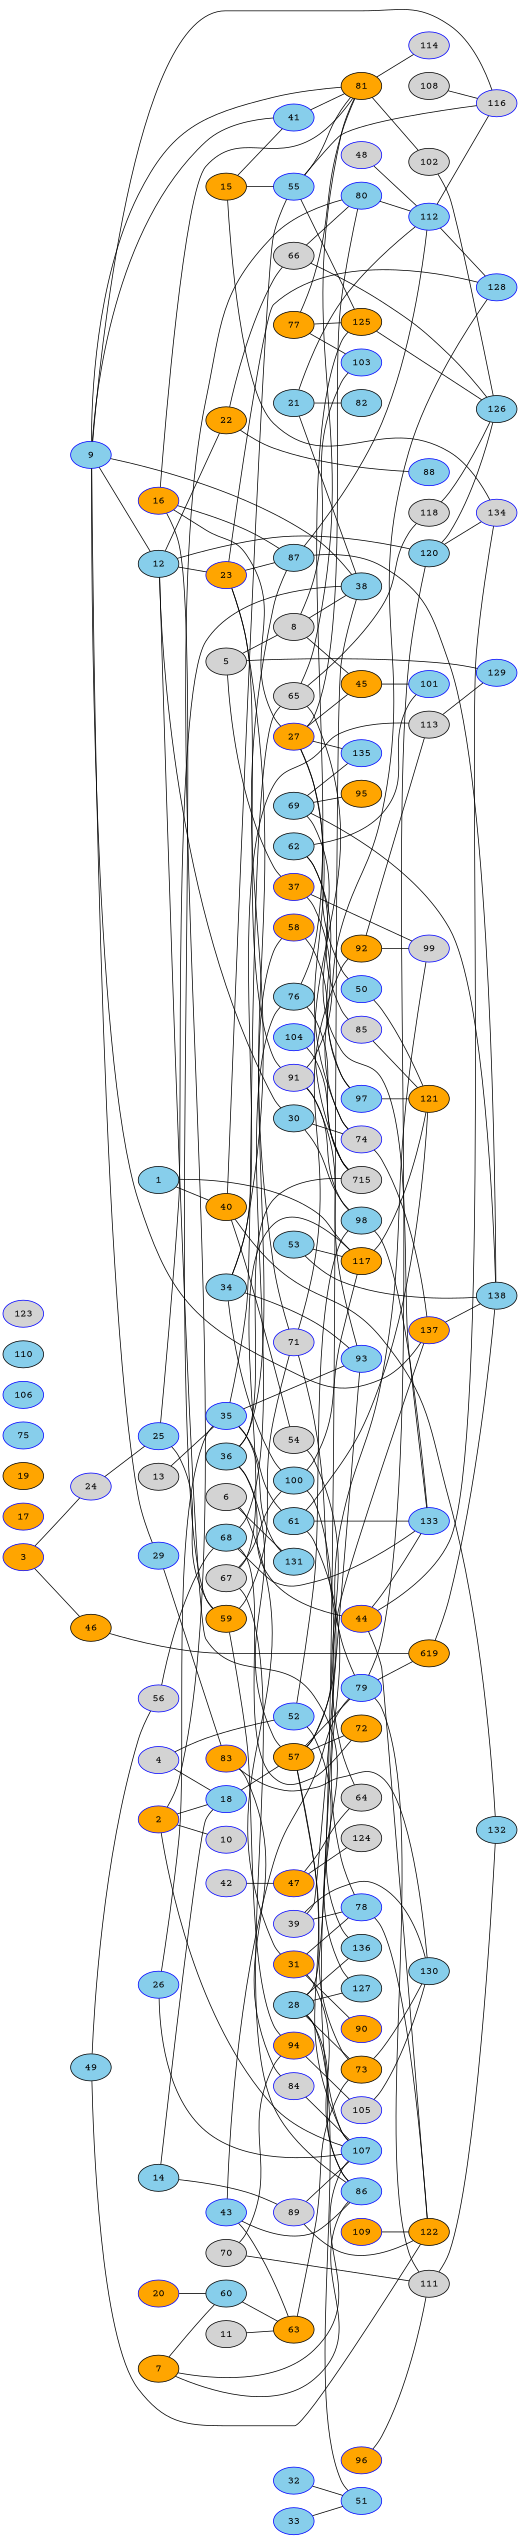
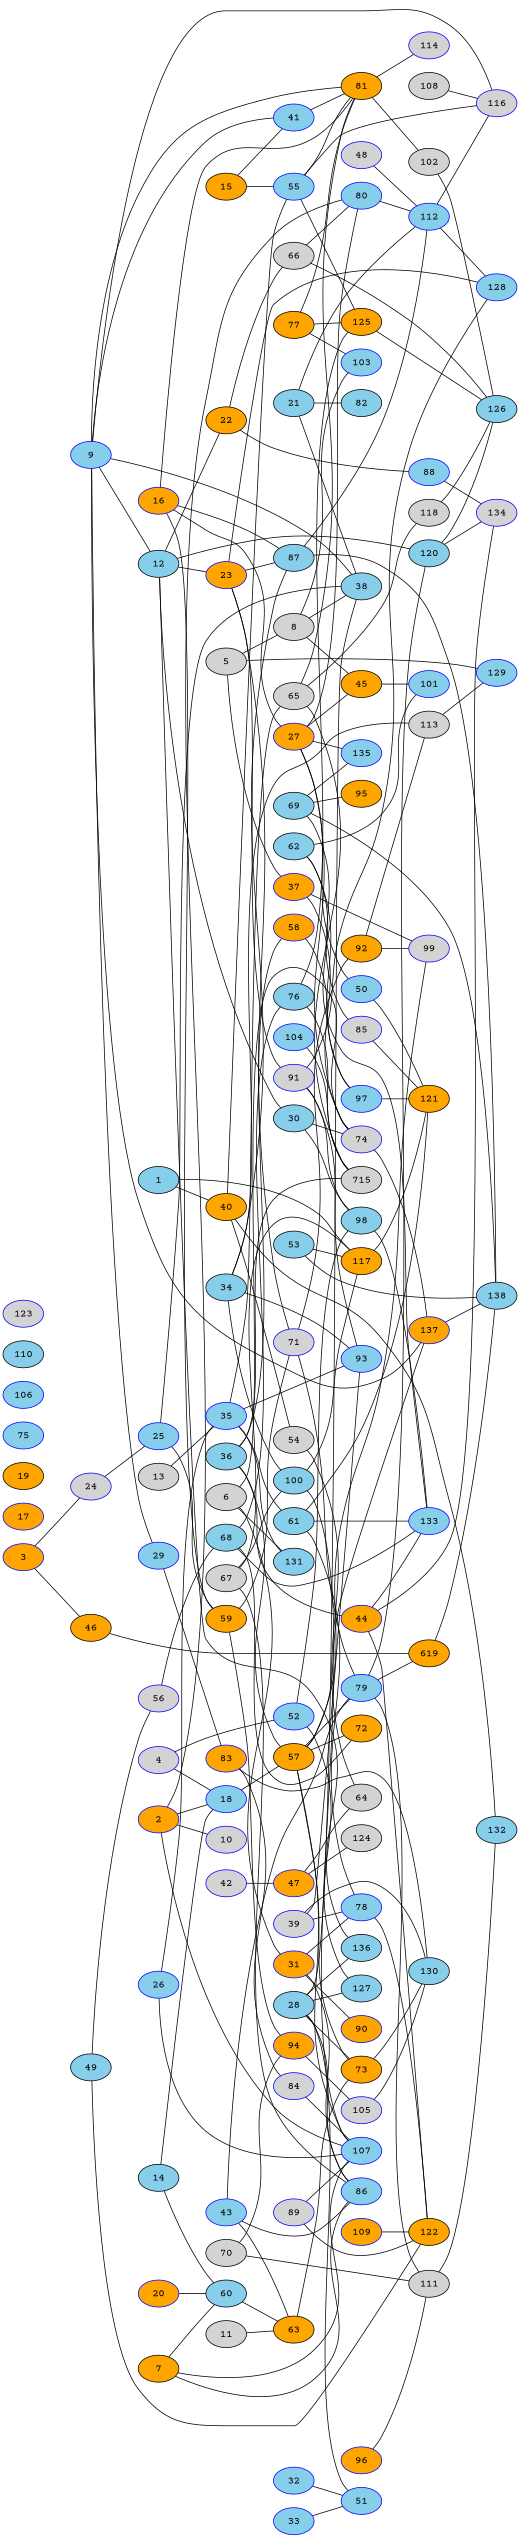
(281, 429) -> (463, 492)
none -> (281, 971)
(234, 2189) -> (186, 2239)
